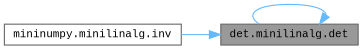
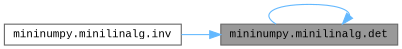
(289, 35) -> (309, 35)
